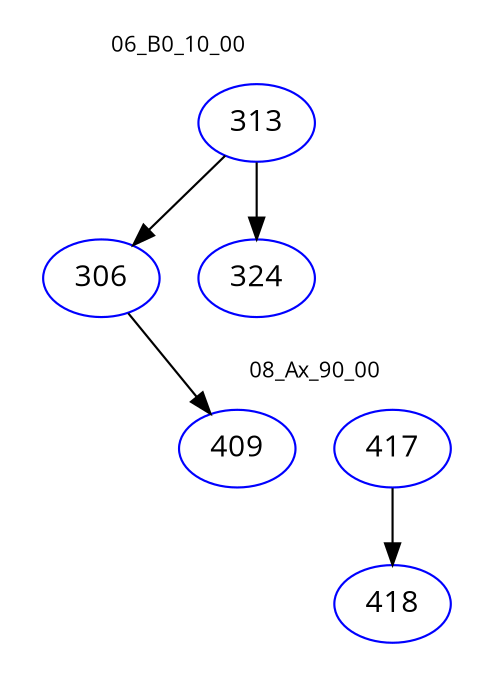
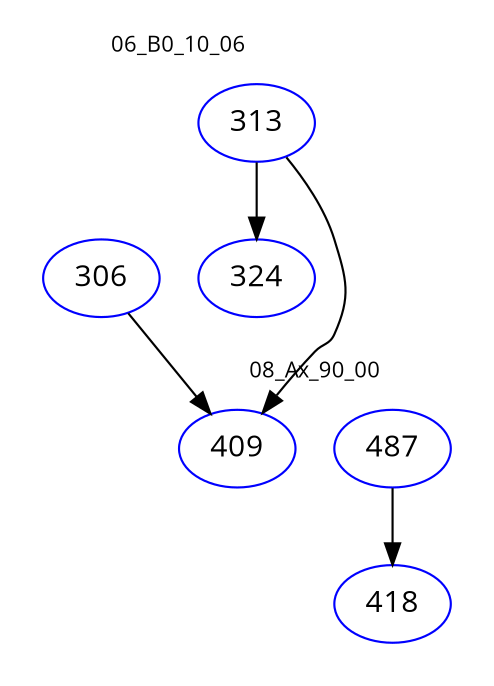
(179, 46) -> (179, 46)
(187, 193) -> (345, 288)
(393, 449) -> (393, 449)
